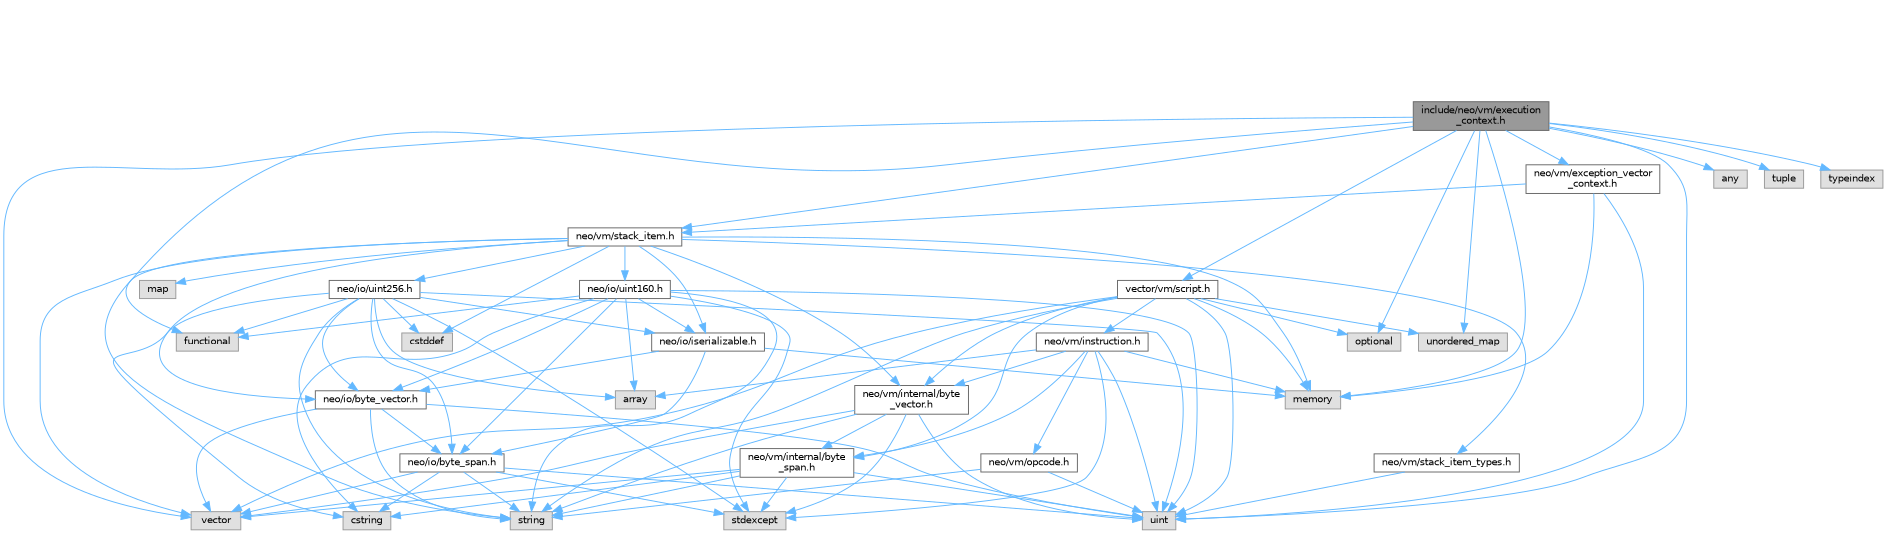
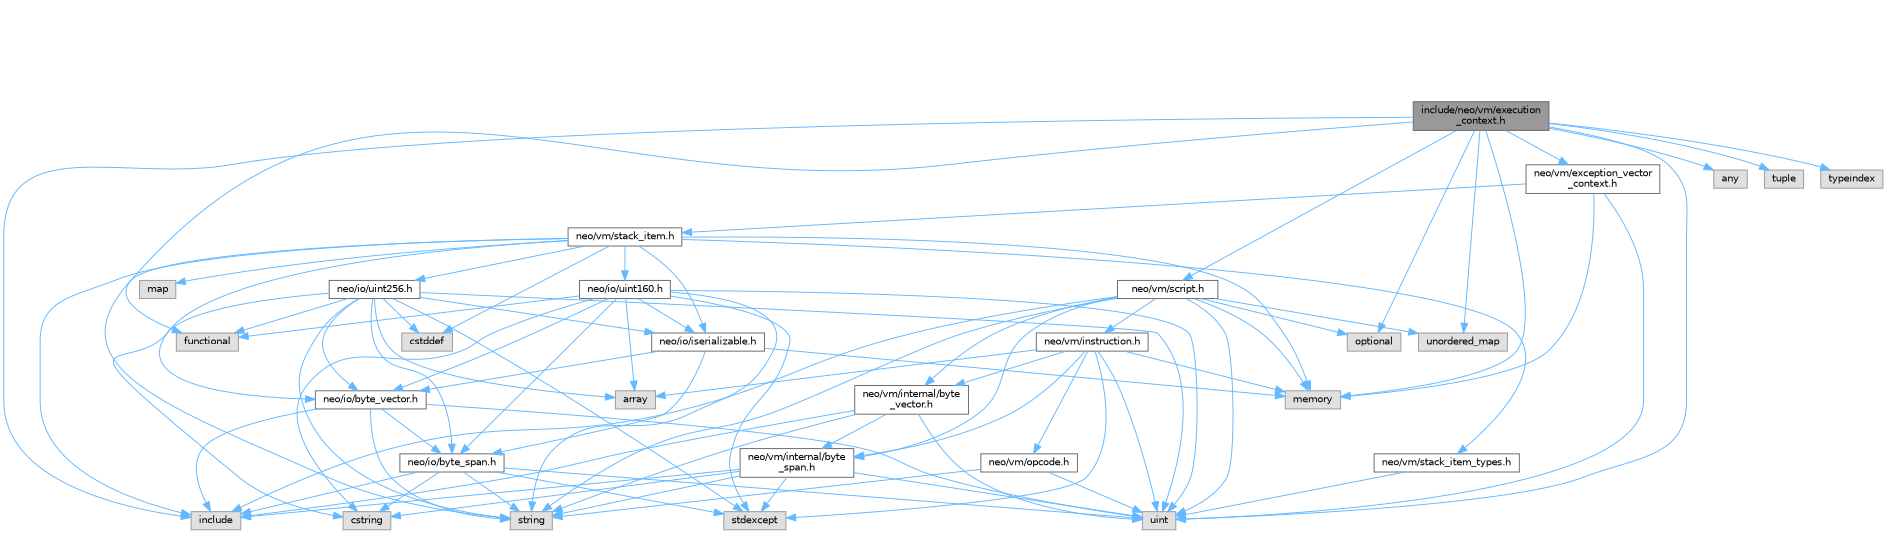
(1052, 177) -> none
(1168, 289) -> (1168, 289)
(780, 298) -> none
(872, 469) -> none
(216, 521) -> (216, 521)
